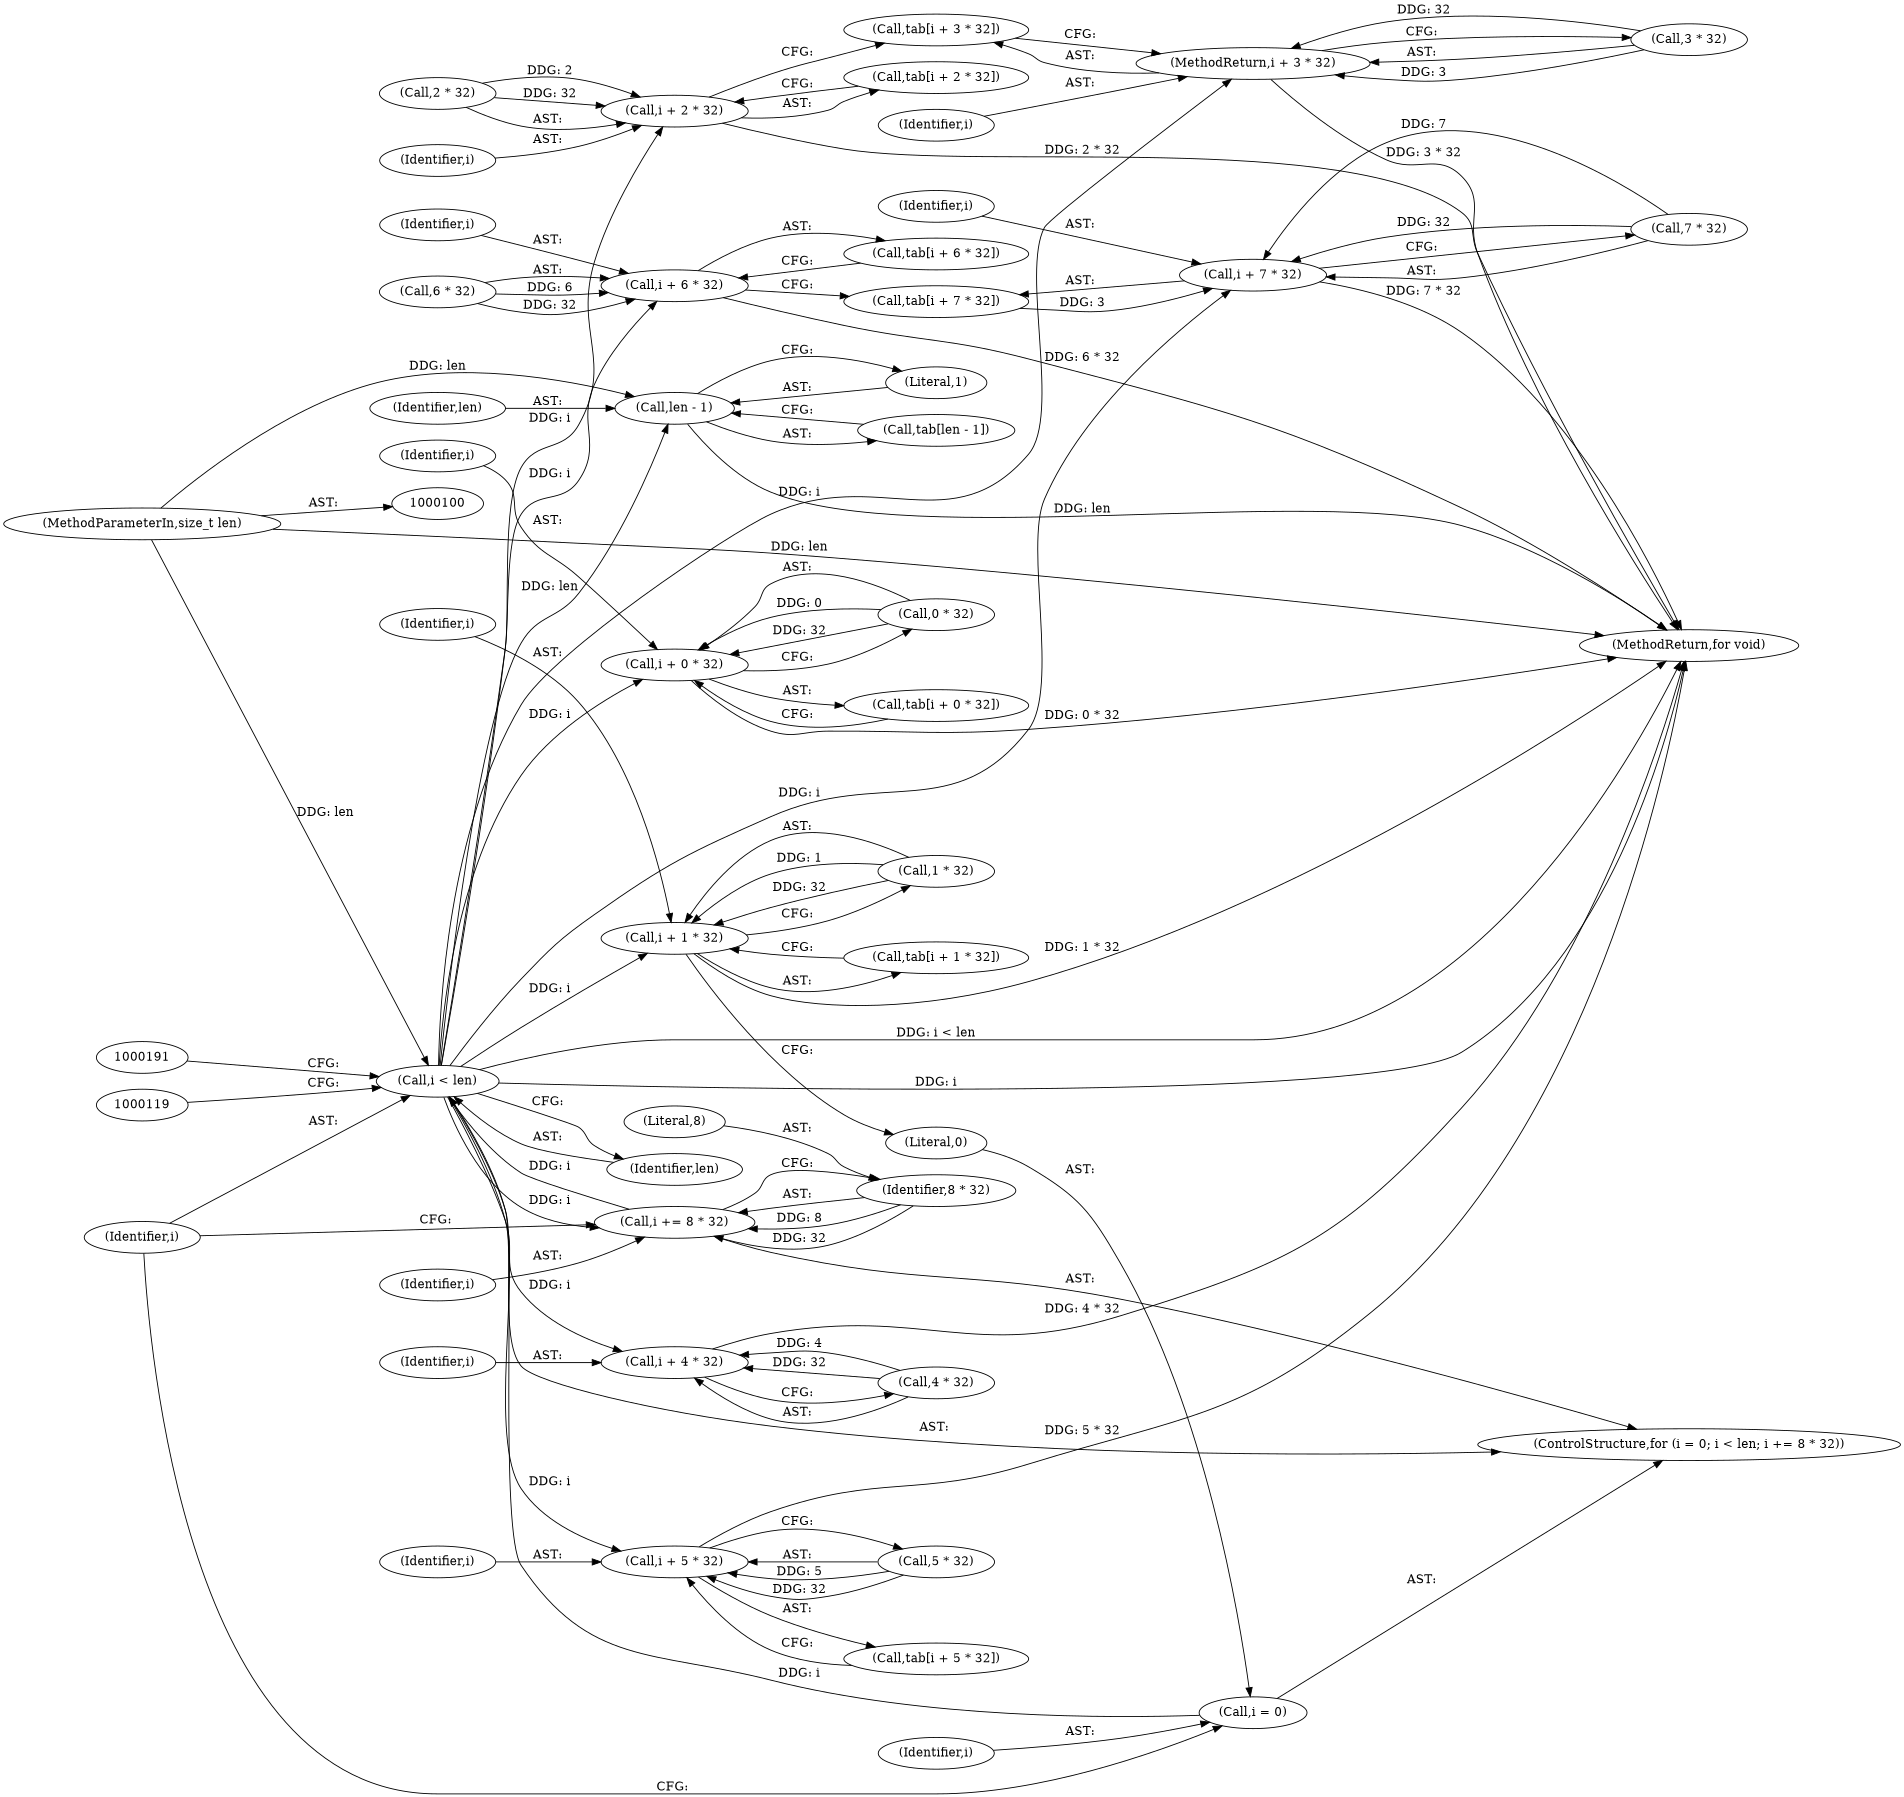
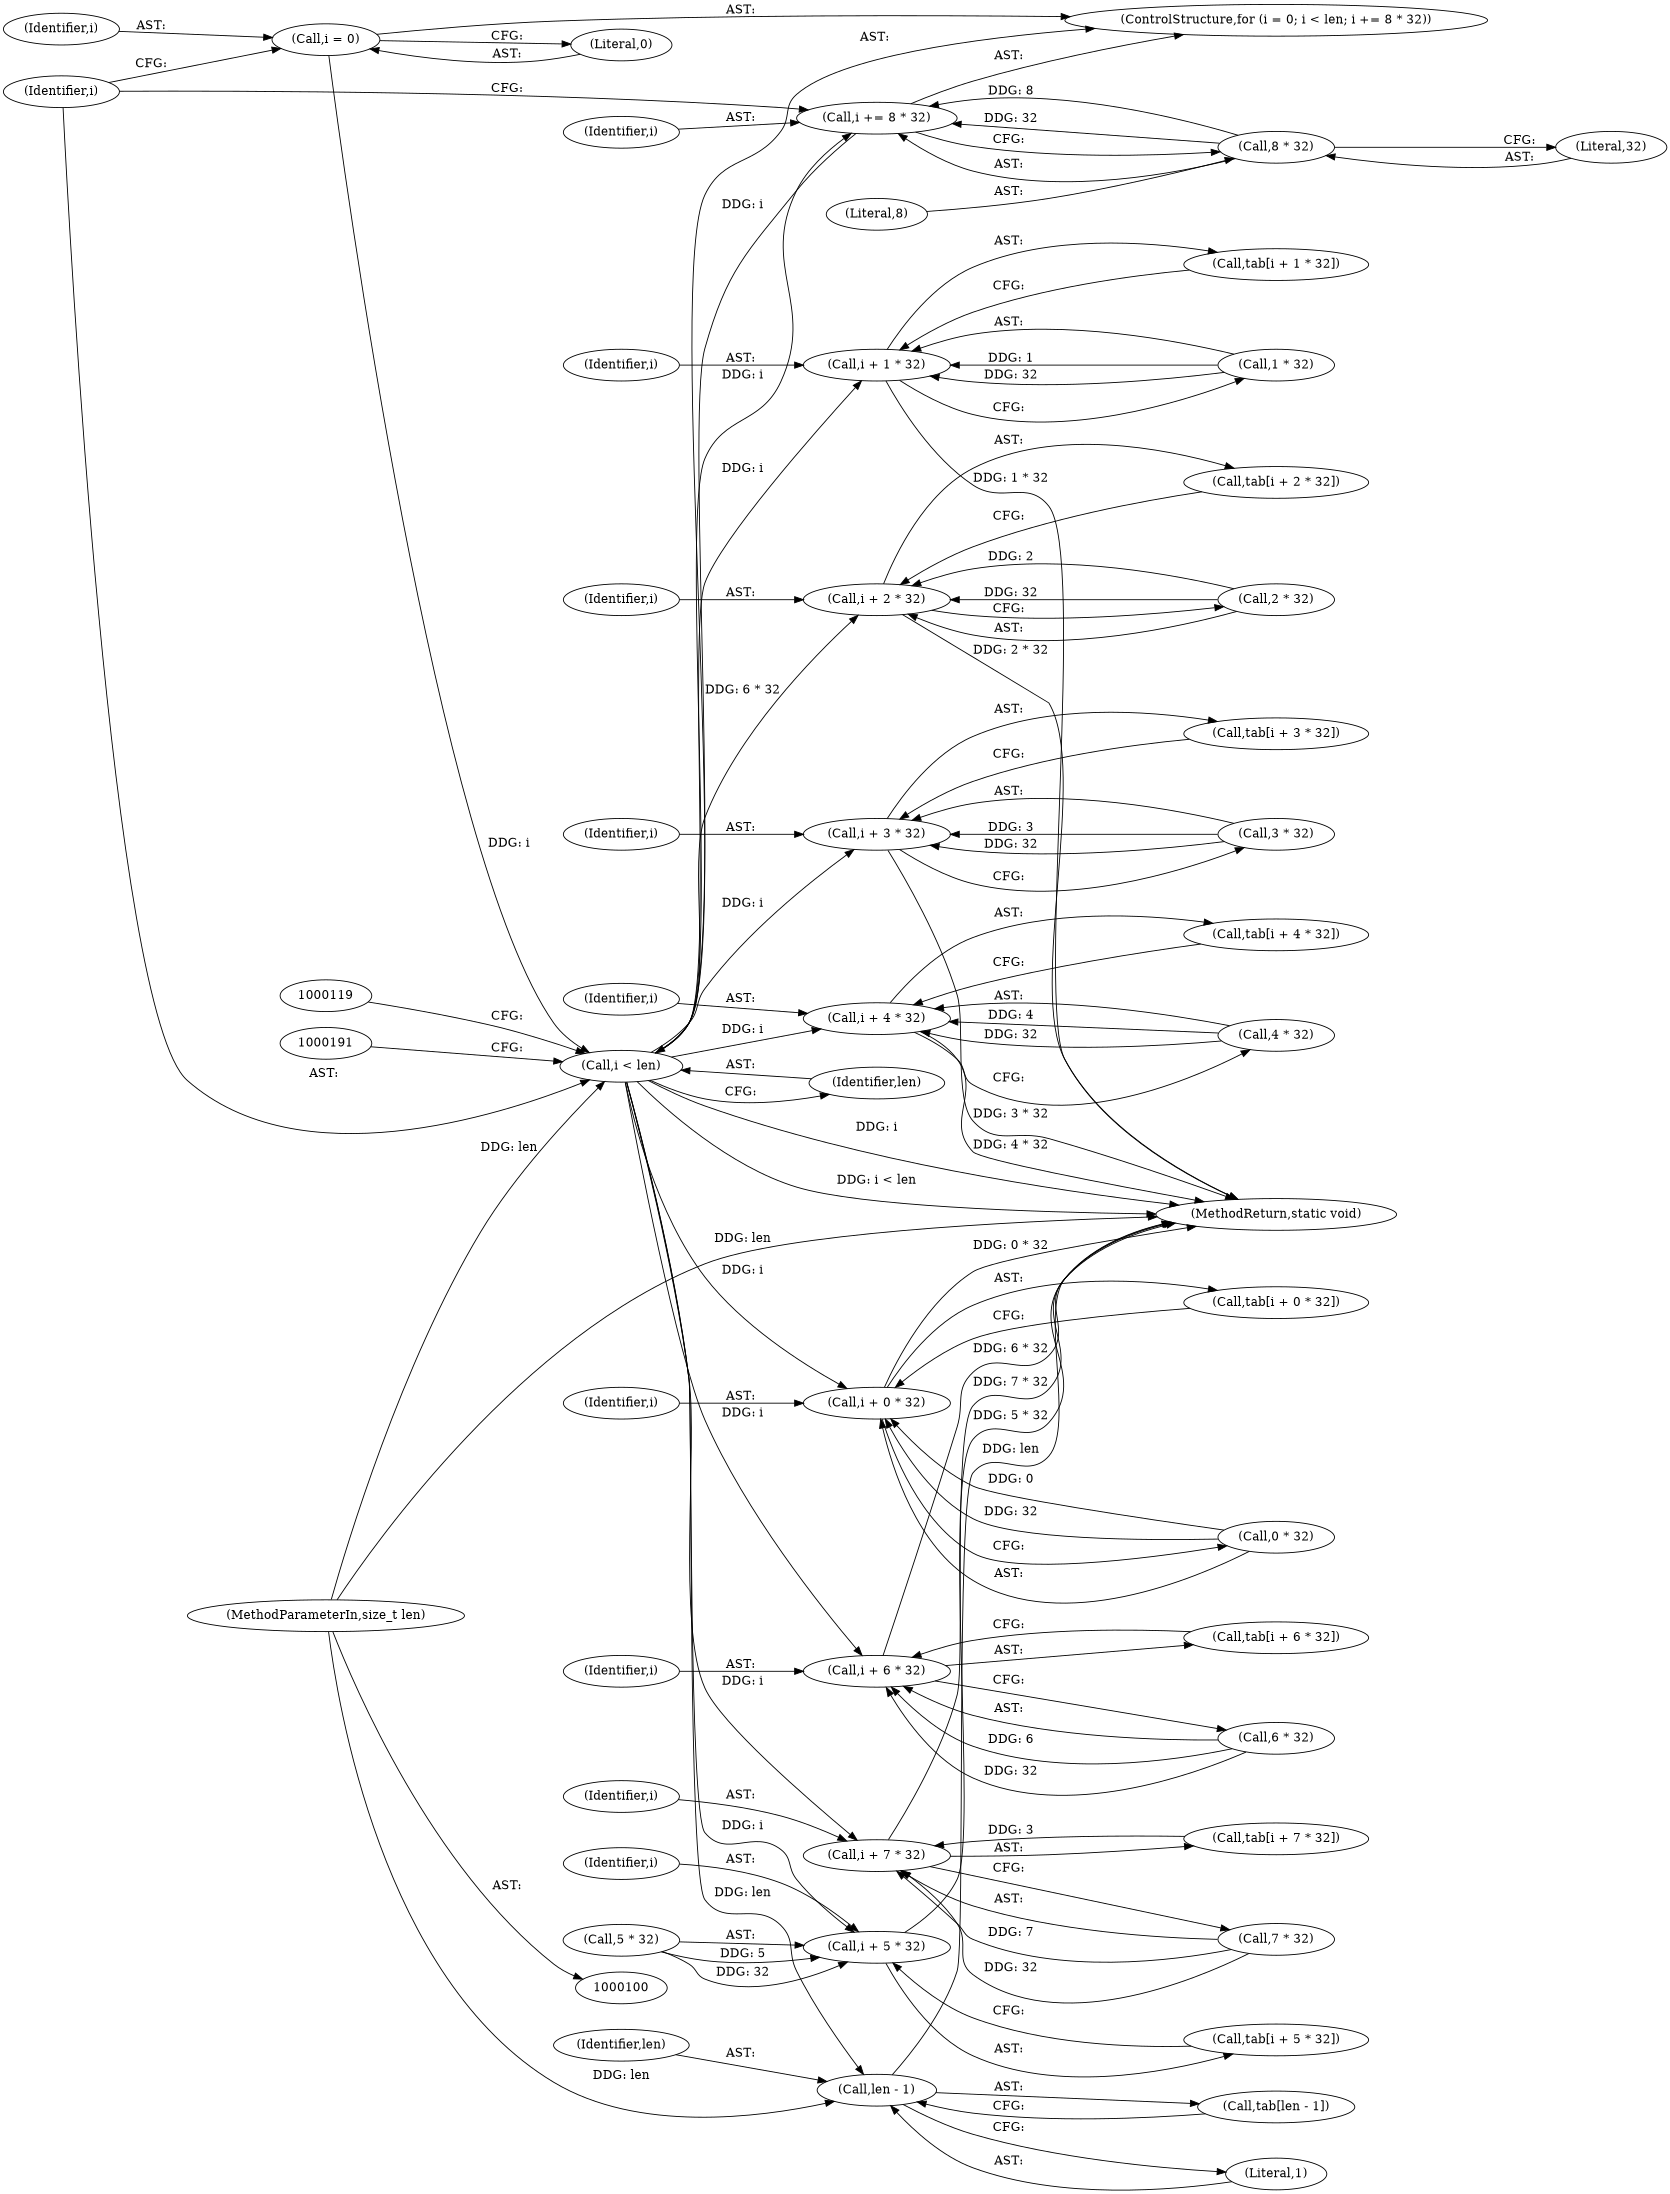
(1253, 64) -> (877, 834)
(791, 68) -> (1073, 618)
none -> (1611, 147)
(793, 293) -> (1076, 1705)
(550, 418) -> (743, 690)
(1689, 646) -> (1276, 1214)
none -> (1276, 935)
(773, 1058) -> (471, 42)
(936, 1191) -> (1276, 147)
(801, 1529) -> none
